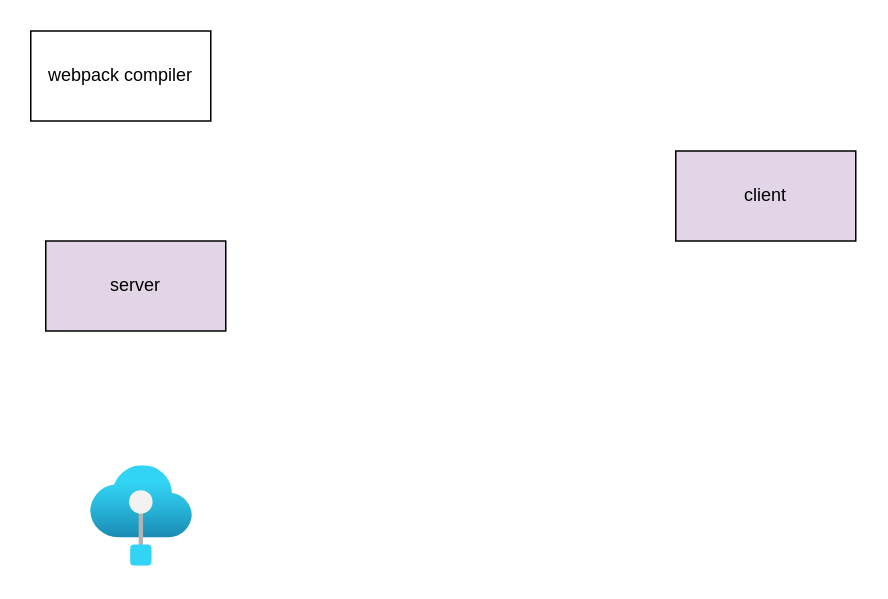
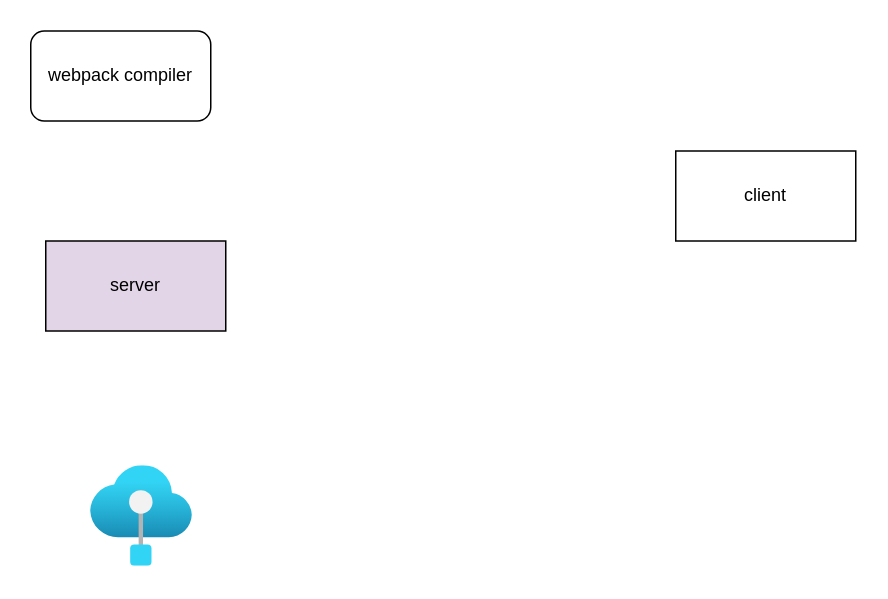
(121, 76) -> (121, 76)
(766, 196) -> (766, 196)
